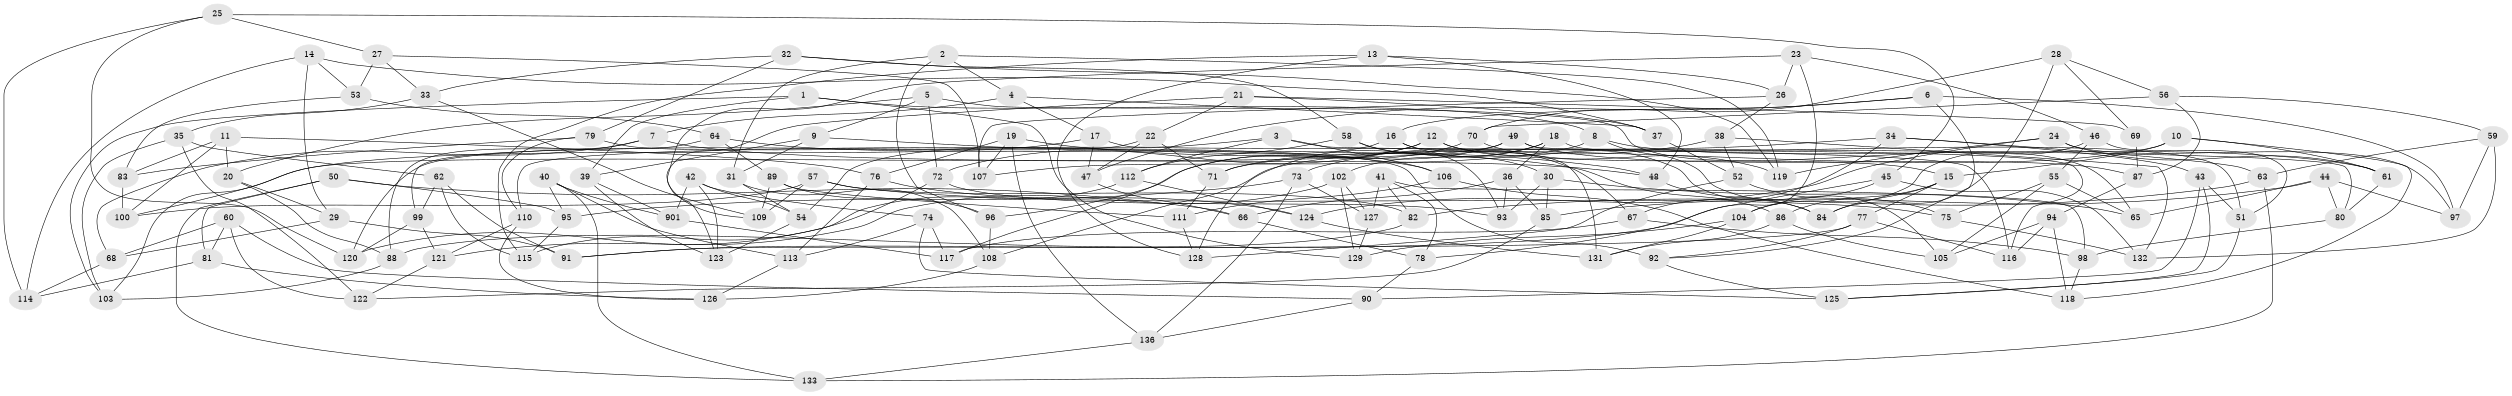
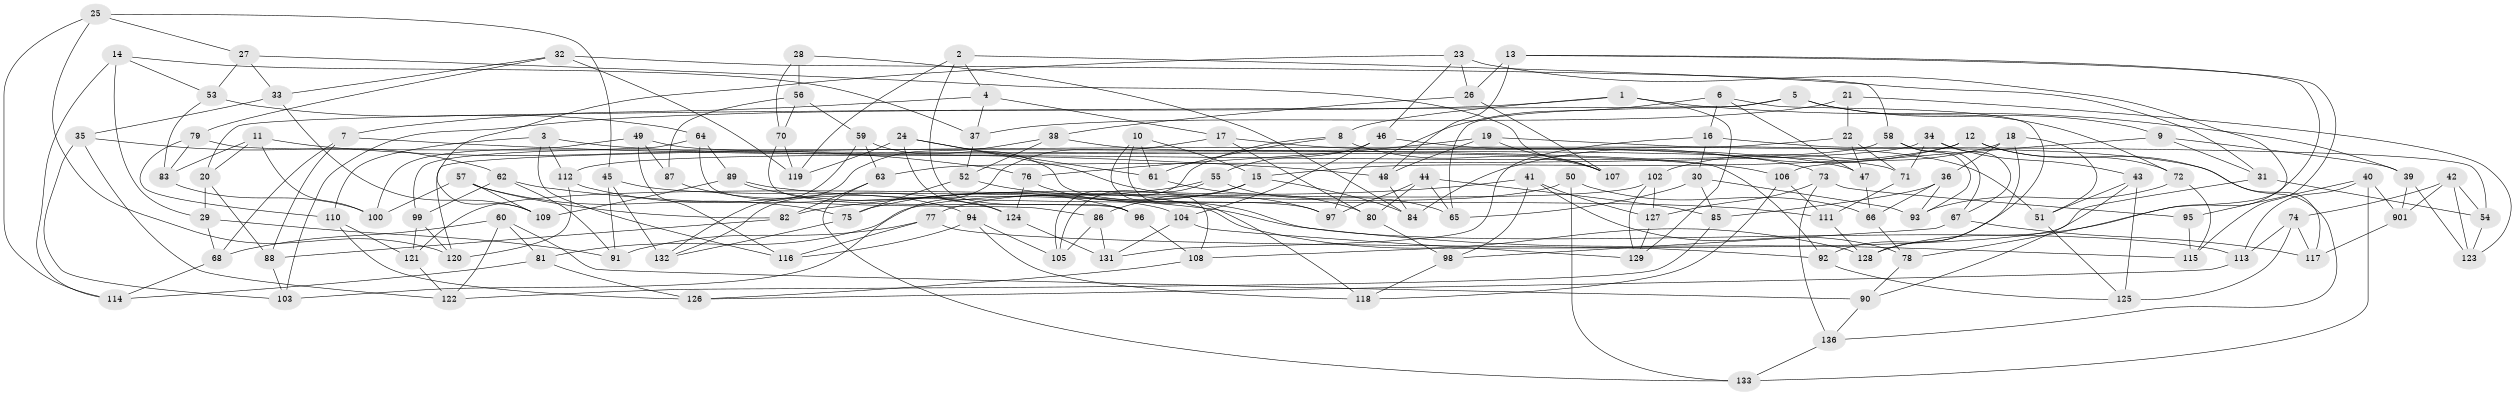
(2136, 137) -> none
(447, 193) -> none
